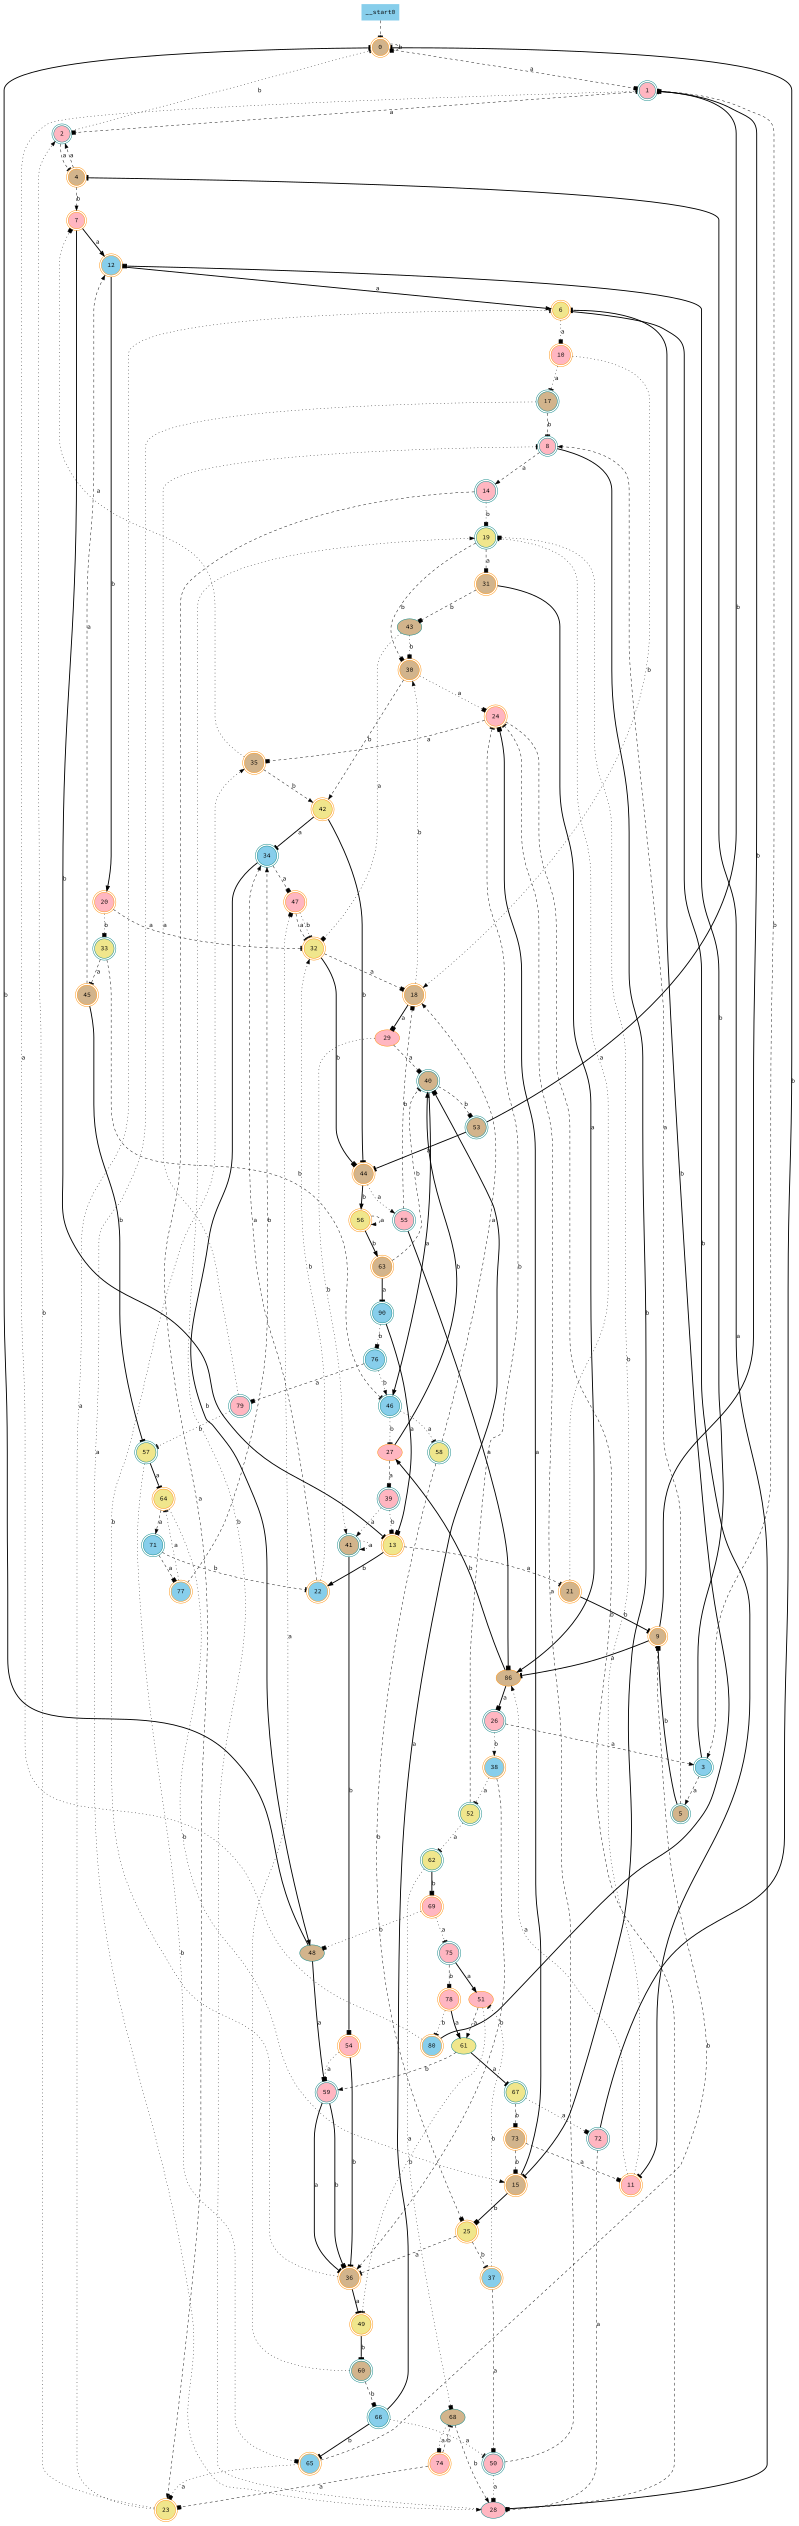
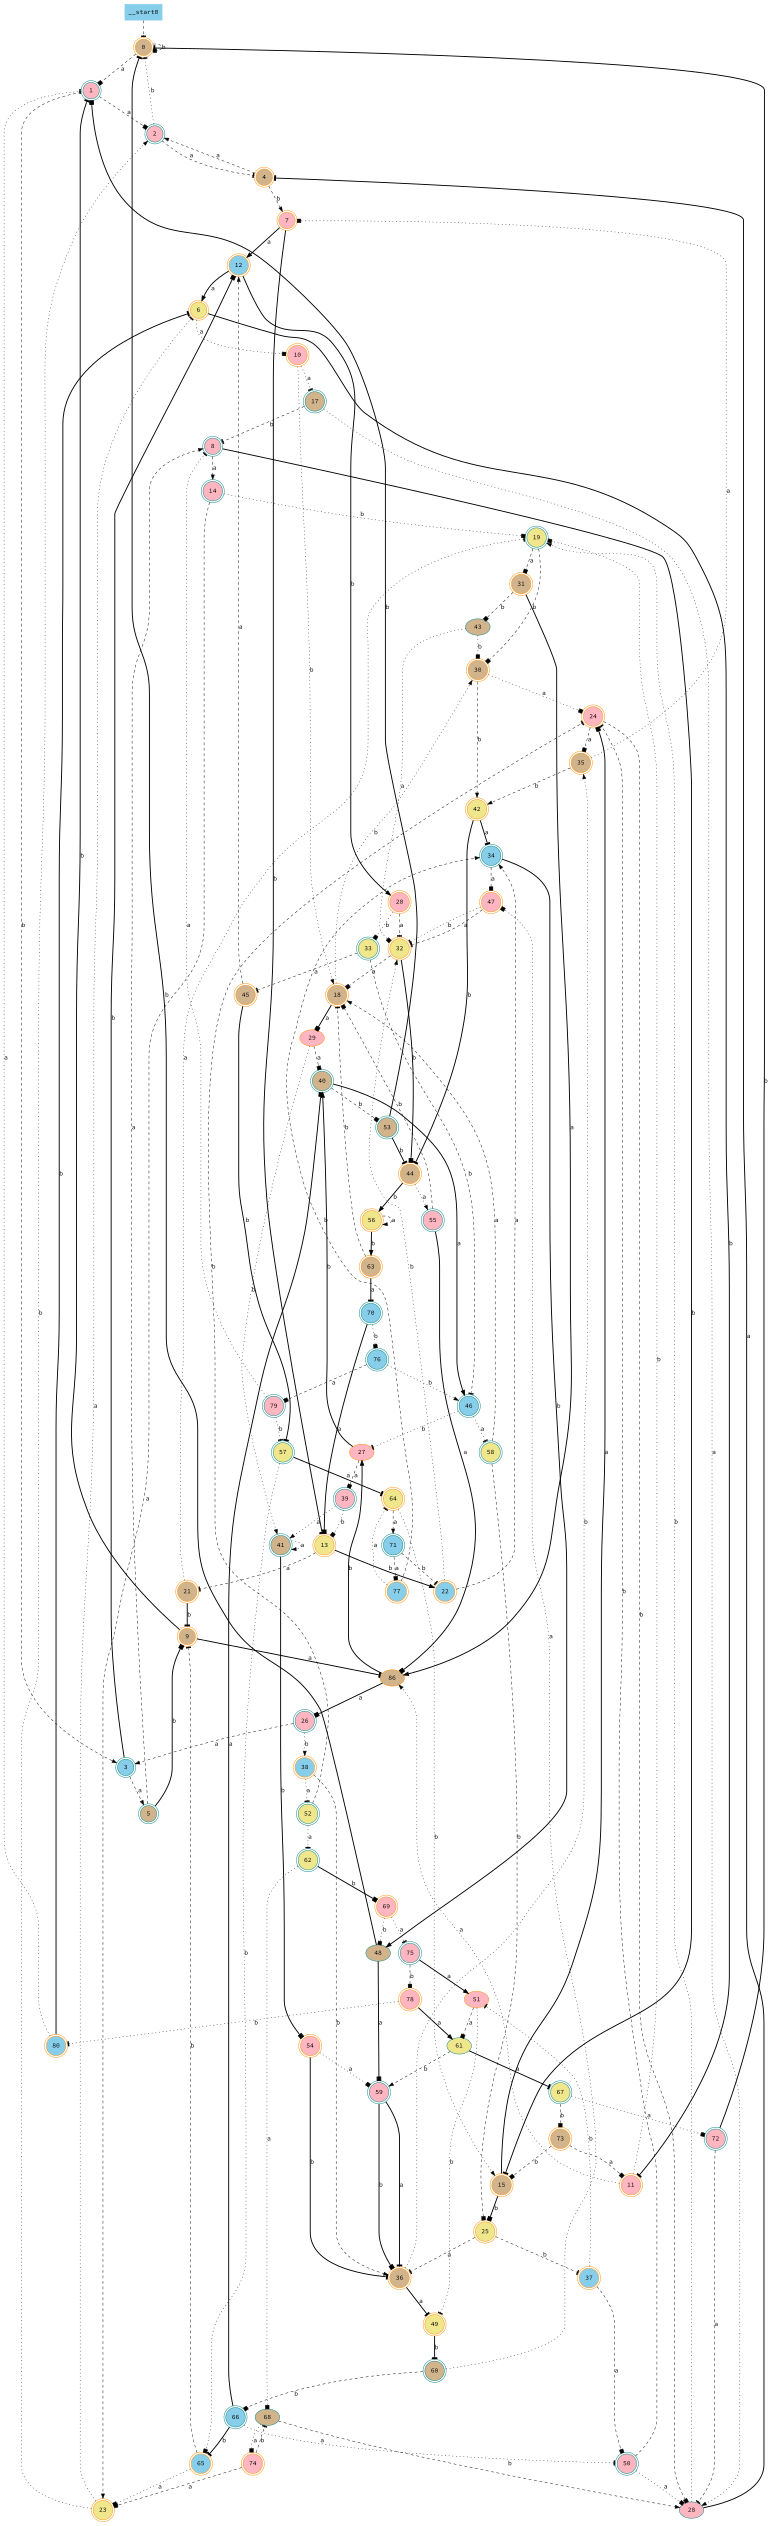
(428, 1151) -> (402, 1151)
(415, 1180) -> (345, 1134)
(382, 1313) -> (371, 1313)
(552, 1592) -> (624, 1592)
(473, 2021) -> (469, 2021)
